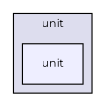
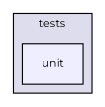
(53, 24) -> (53, 24)
